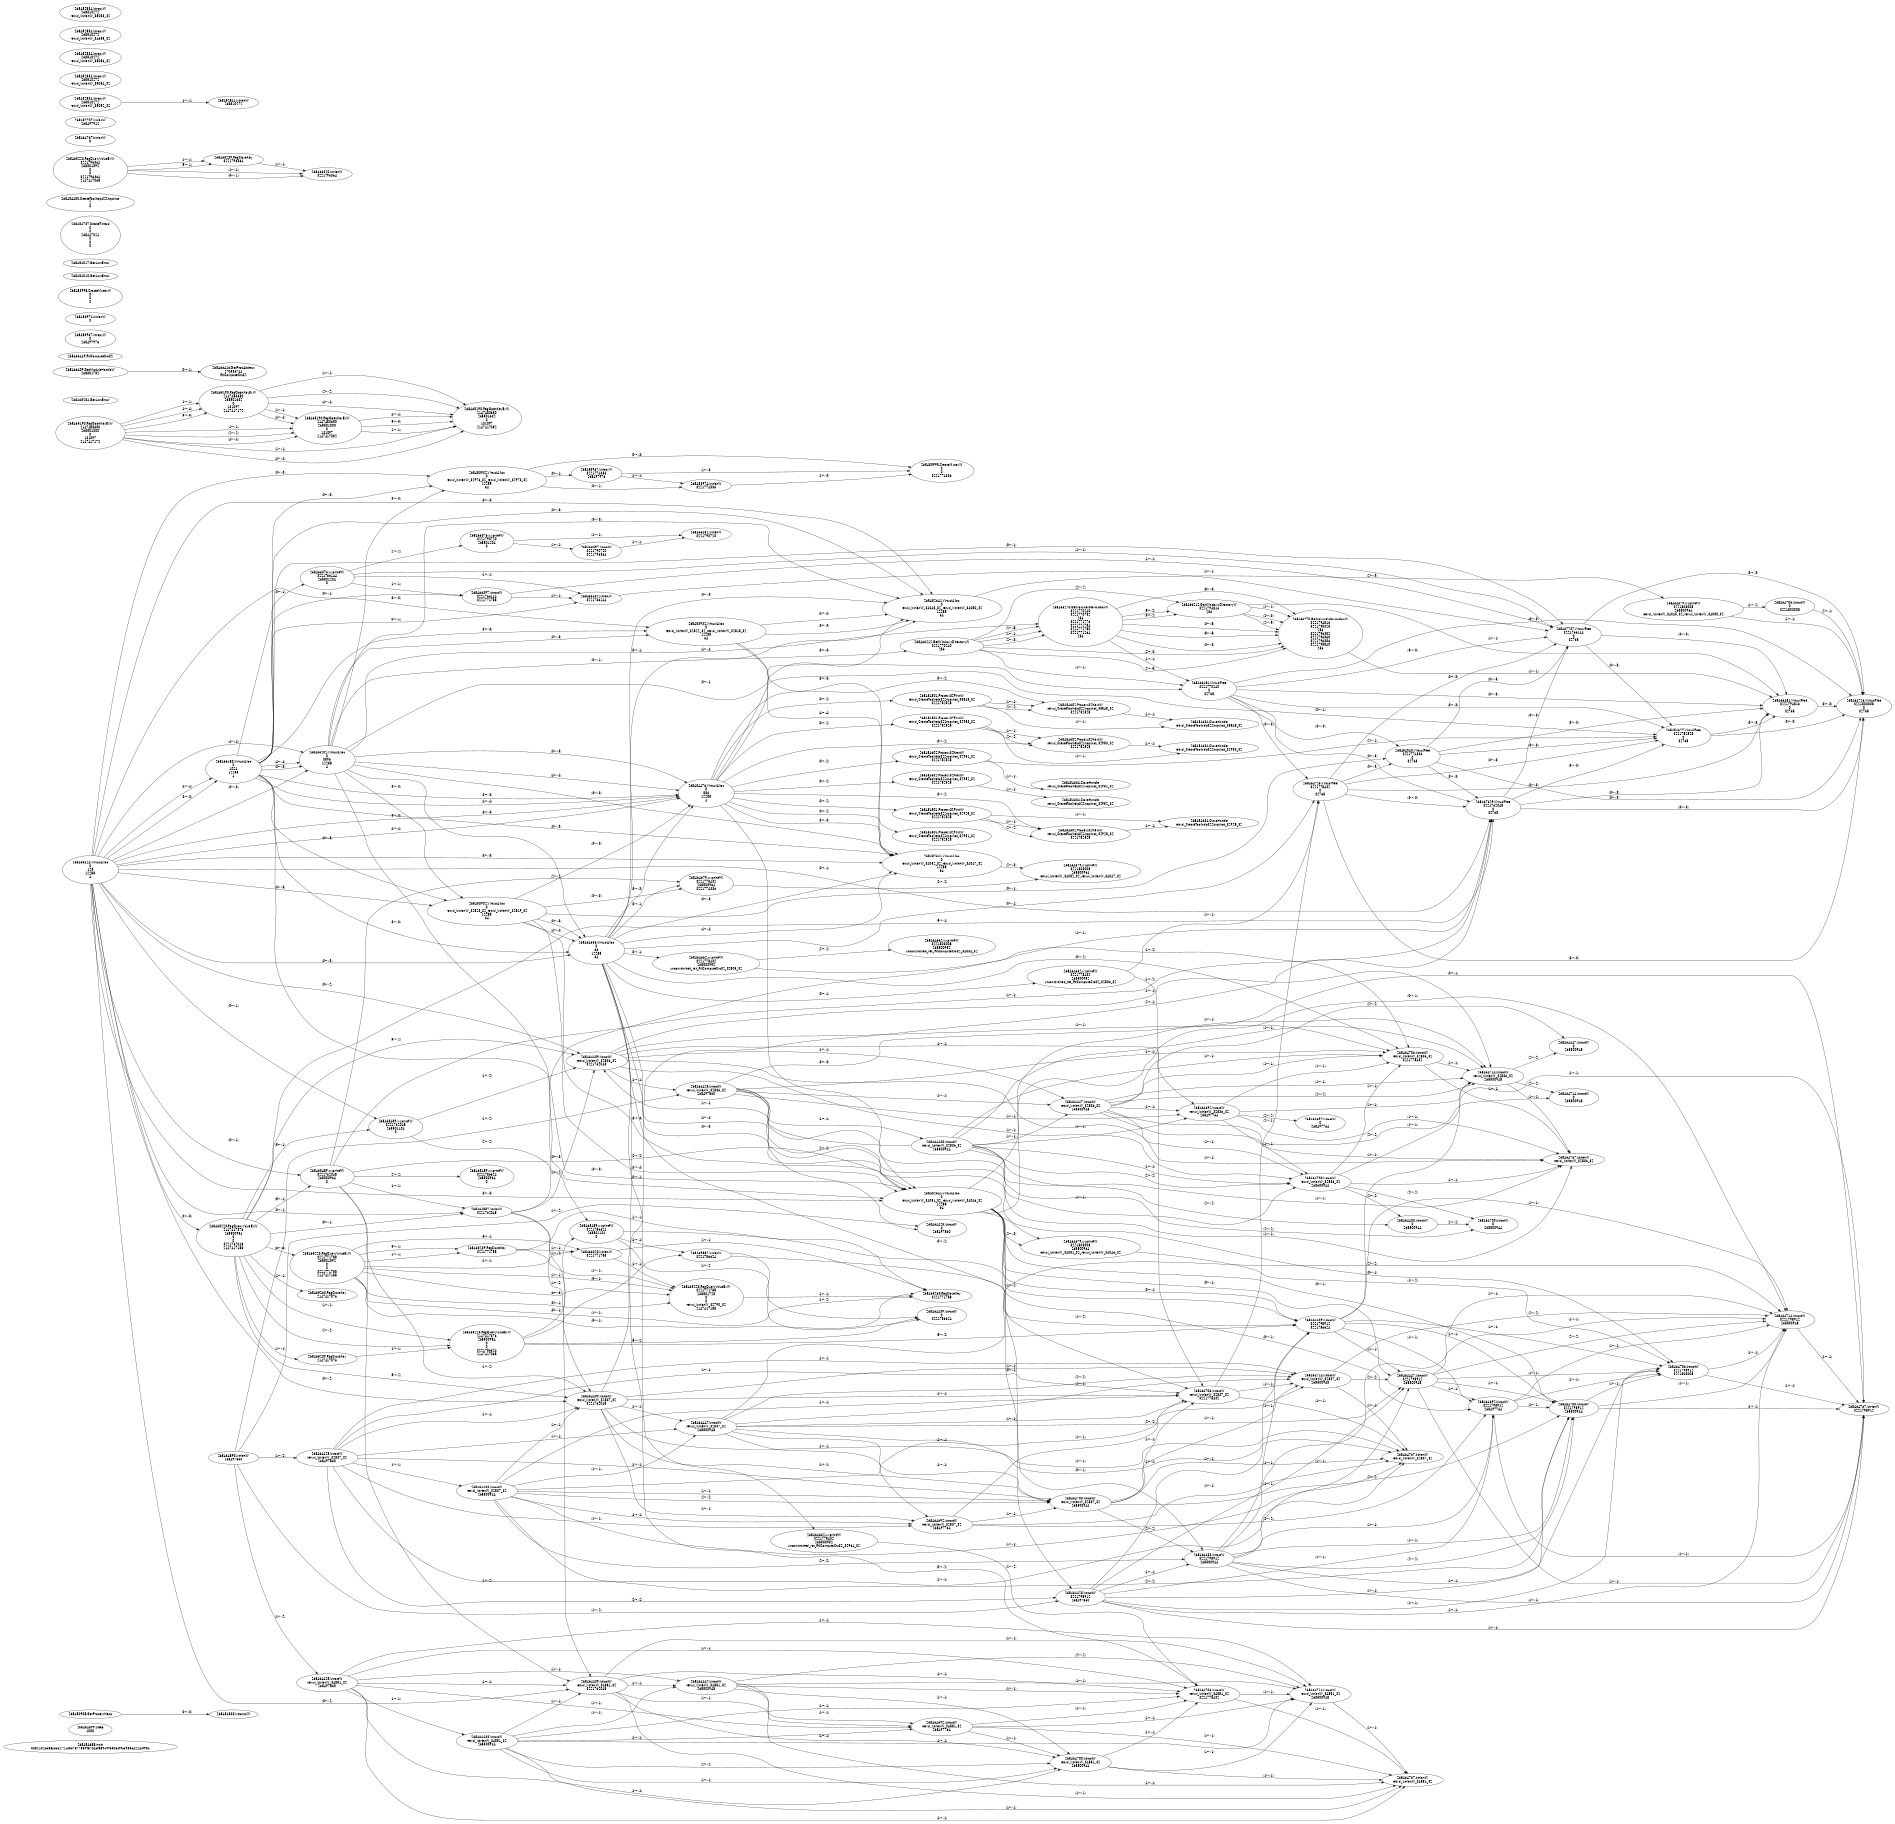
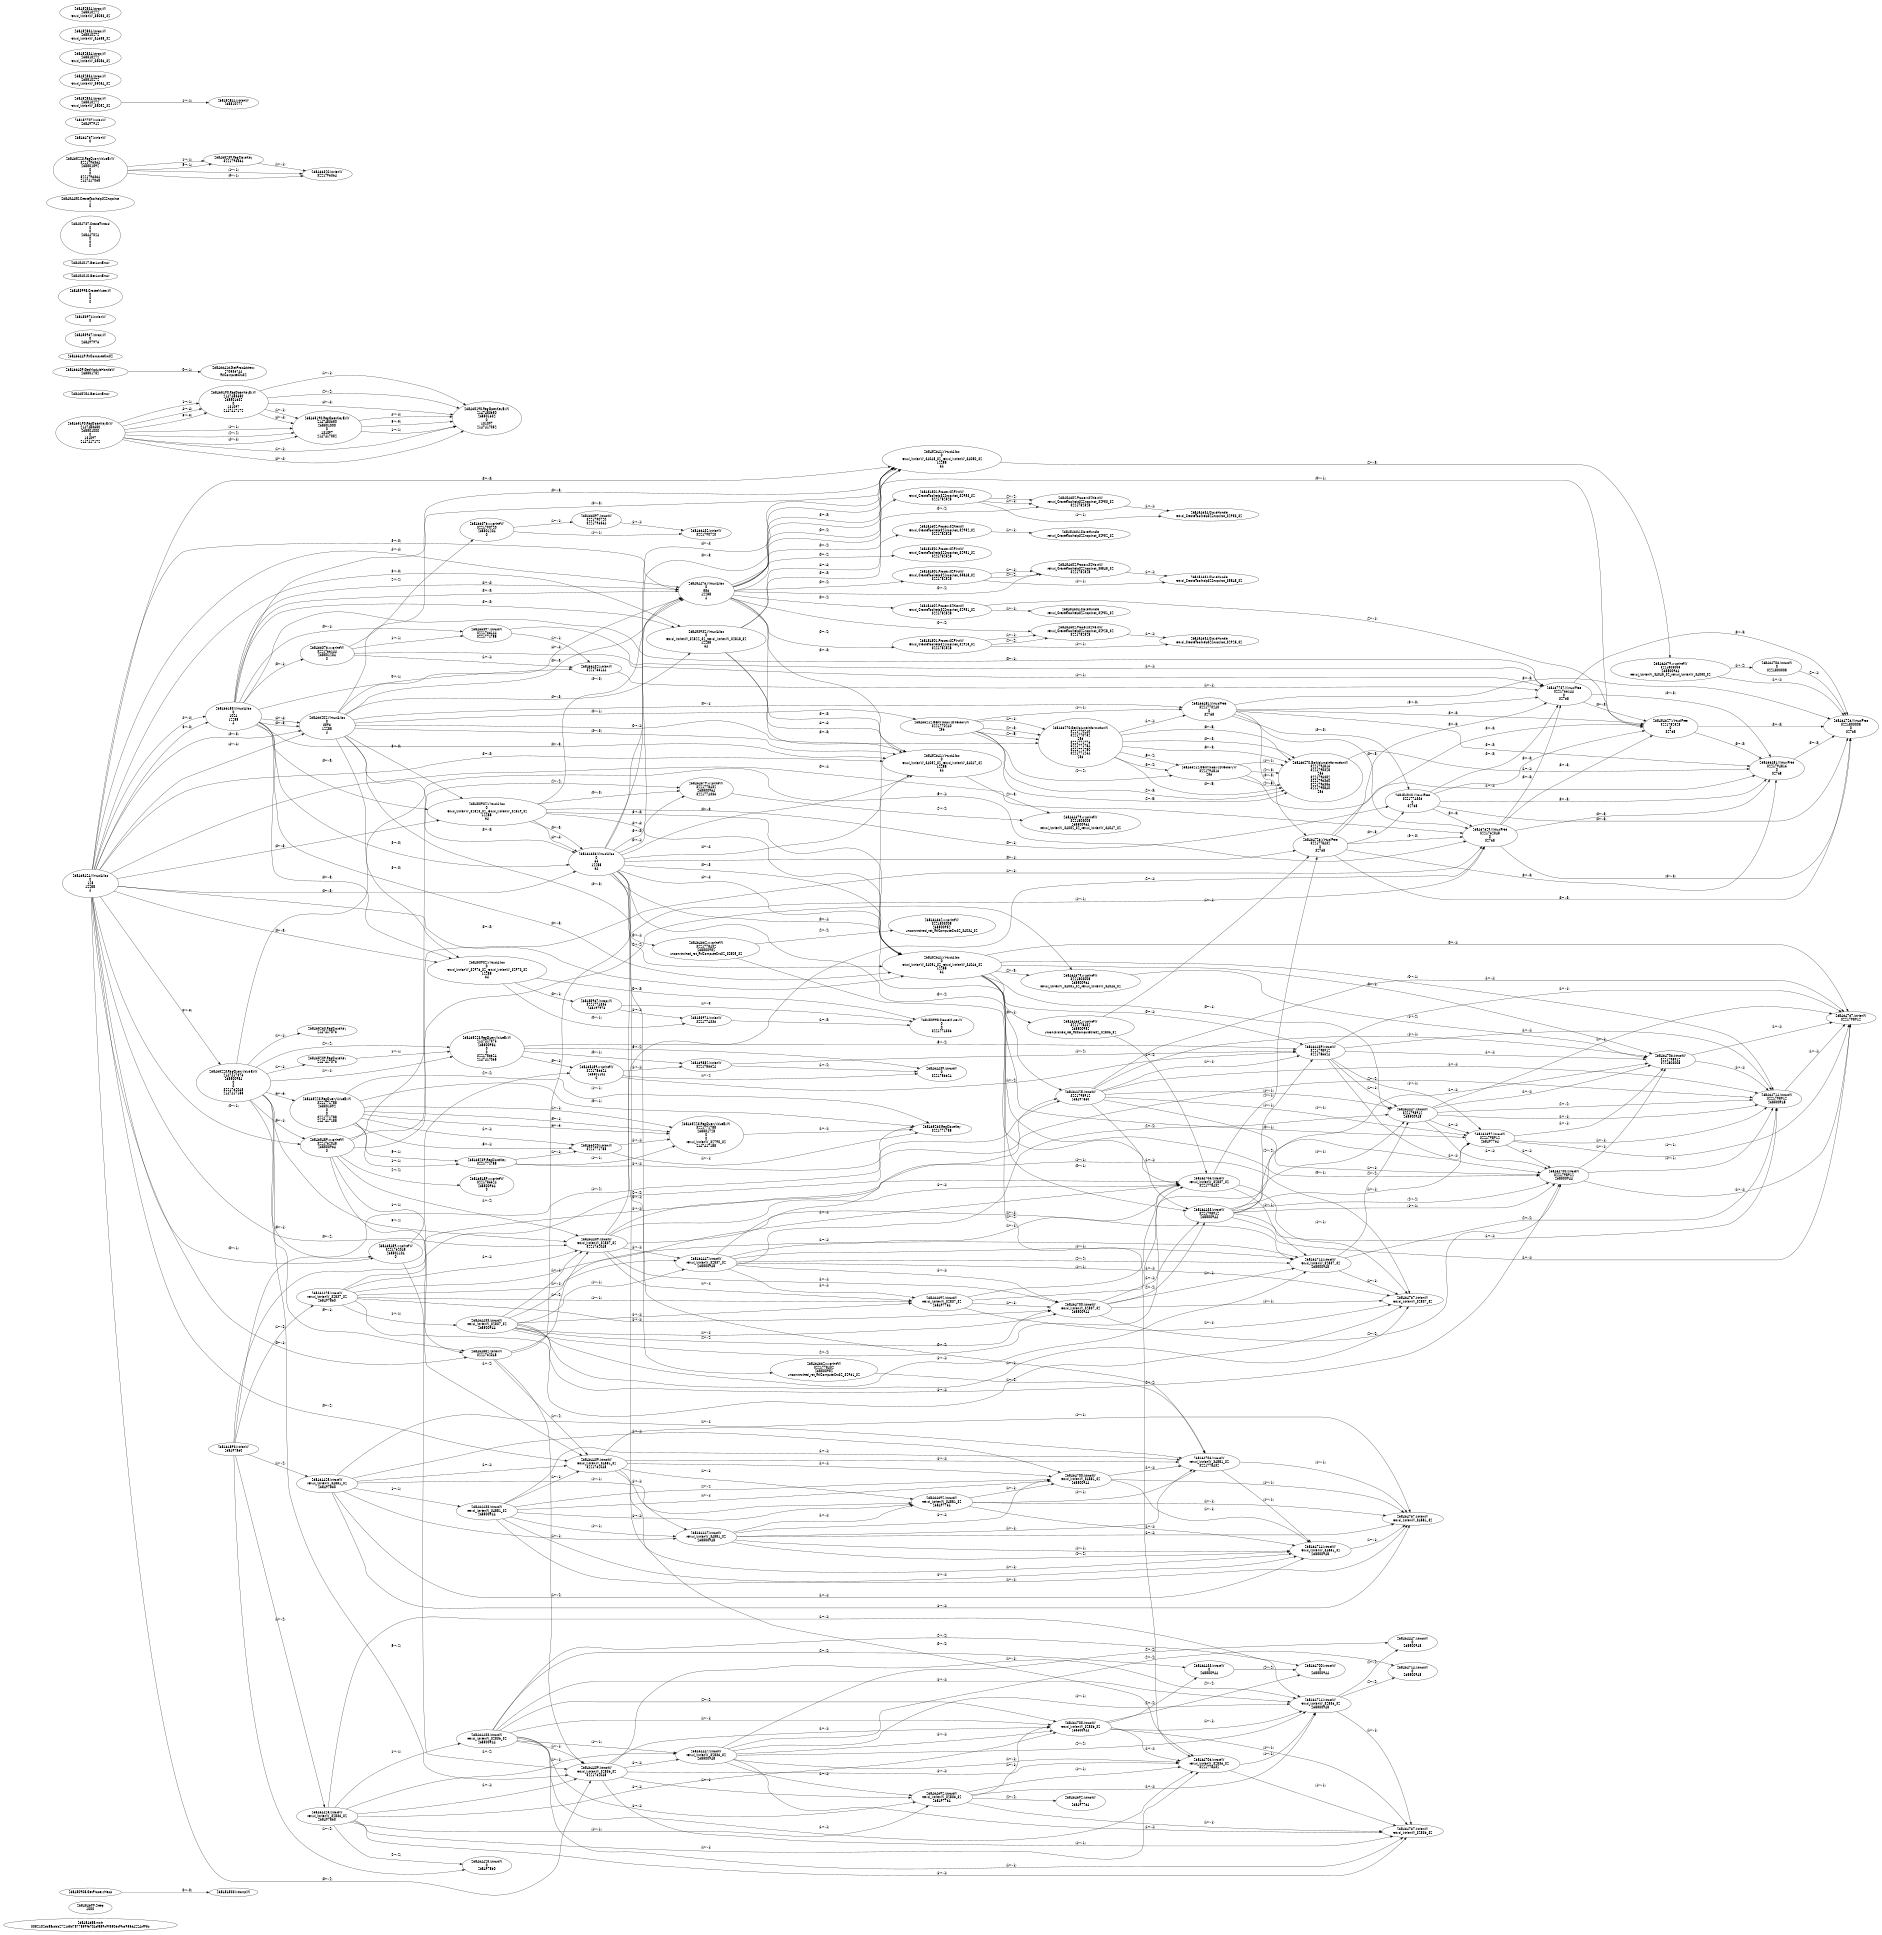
(638, 1084) -> (467, 1801)
(751, 1372) -> (635, 1211)
